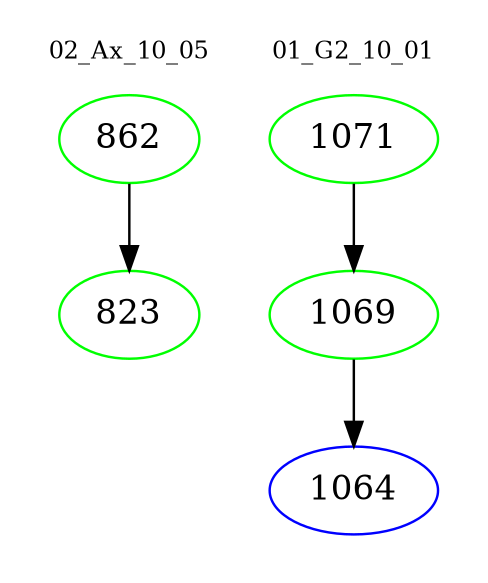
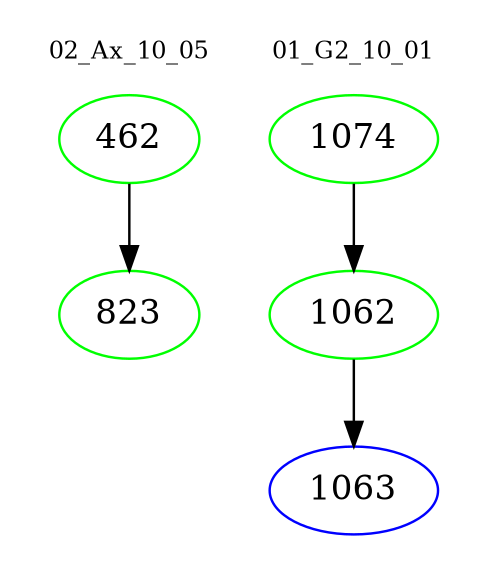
(129, 139) -> (129, 139)
(354, 139) -> (354, 139)
(354, 315) -> (354, 315)
(354, 490) -> (354, 490)
